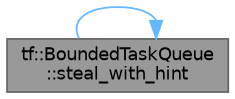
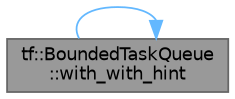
(118, 65) -> (118, 65)
